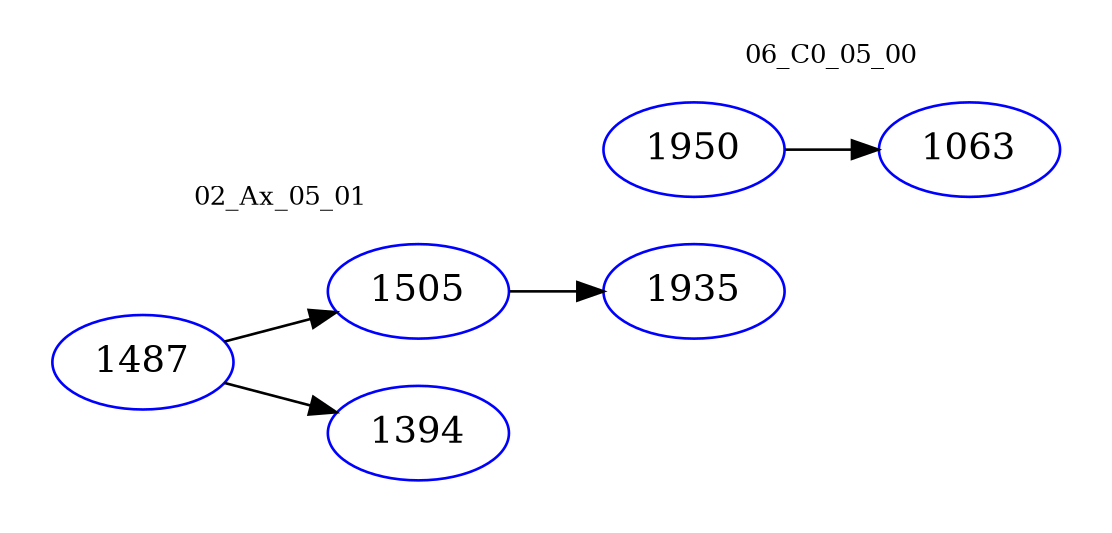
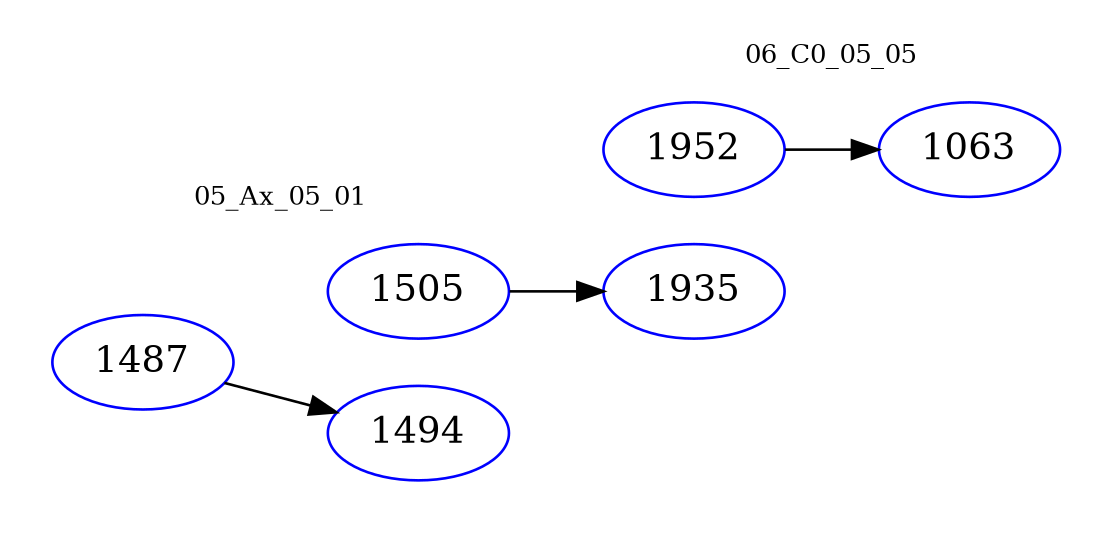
(832, 56) -> (832, 56)
(694, 150) -> (694, 150)
(281, 198) -> (281, 198)
(268, 330) -> none
(418, 433) -> (418, 433)
